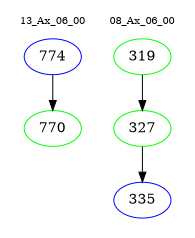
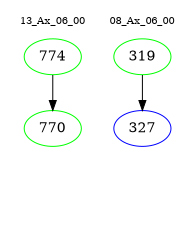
(53, 57) -> (53, 57)
(142, 128) -> (142, 128)
(142, 200) -> none
